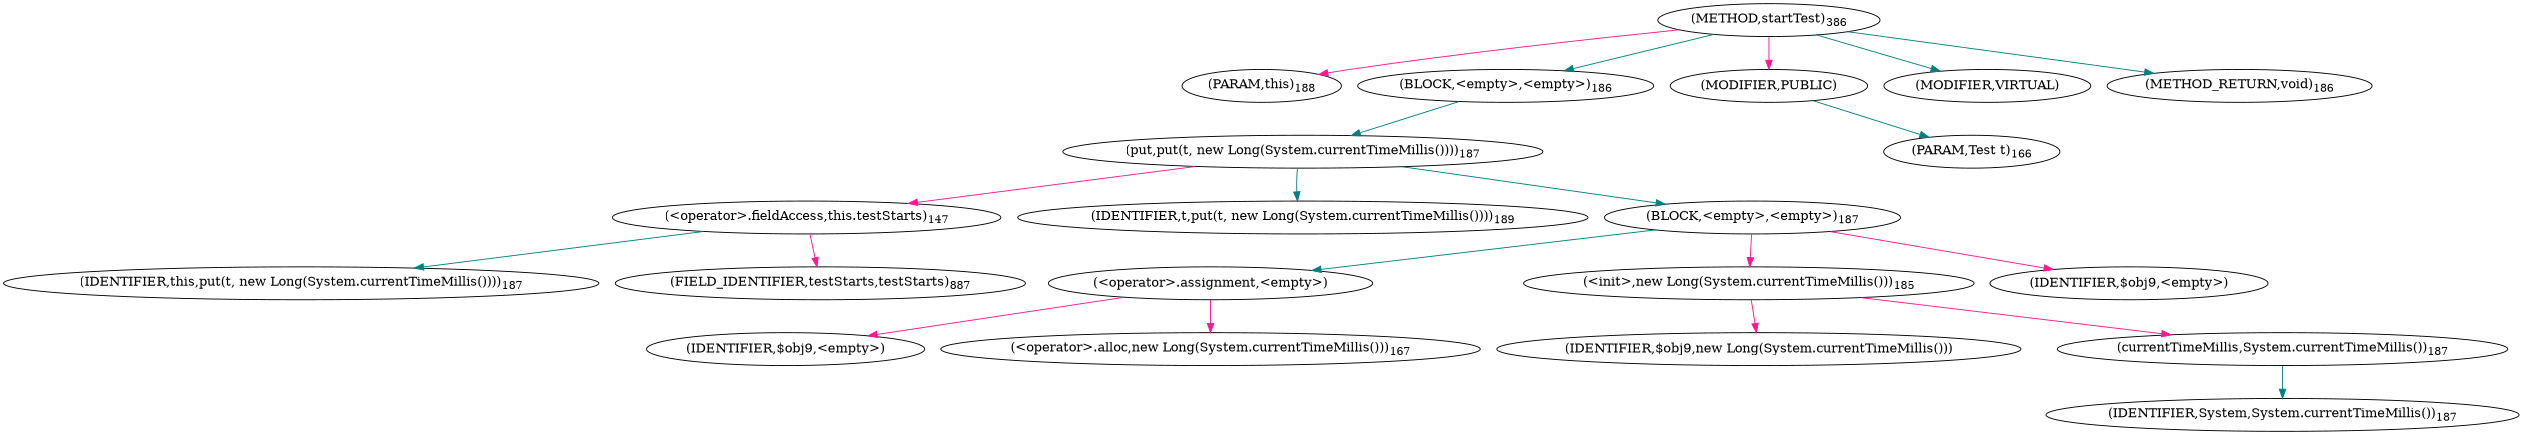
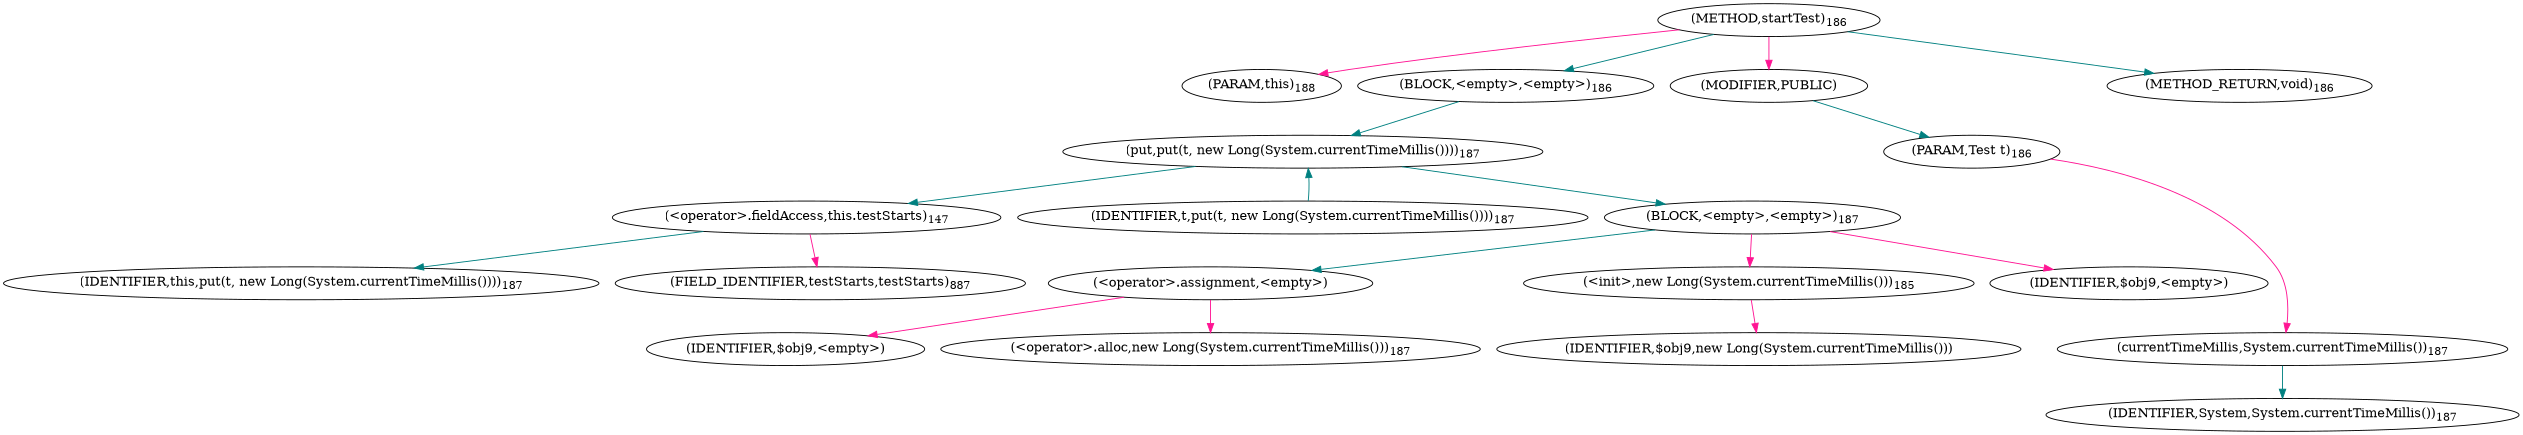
(1837, 19) -> (1837, 19)
(1987, 86) -> none
(2022, 150) -> (2022, 150)
(1297, 180) -> (1309, 189)
(1056, 184) -> (1056, 184)
(1504, 216) -> (1504, 216)
(2011, 316) -> (2200, 205)
(1400, 348) -> (1400, 348)
